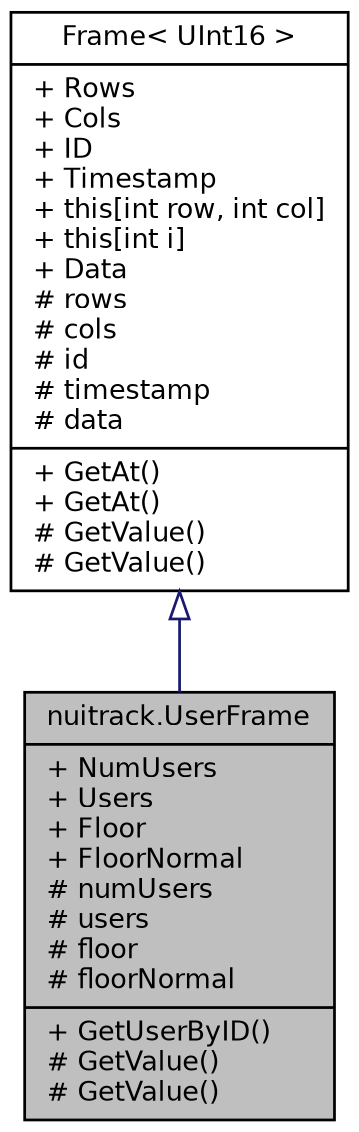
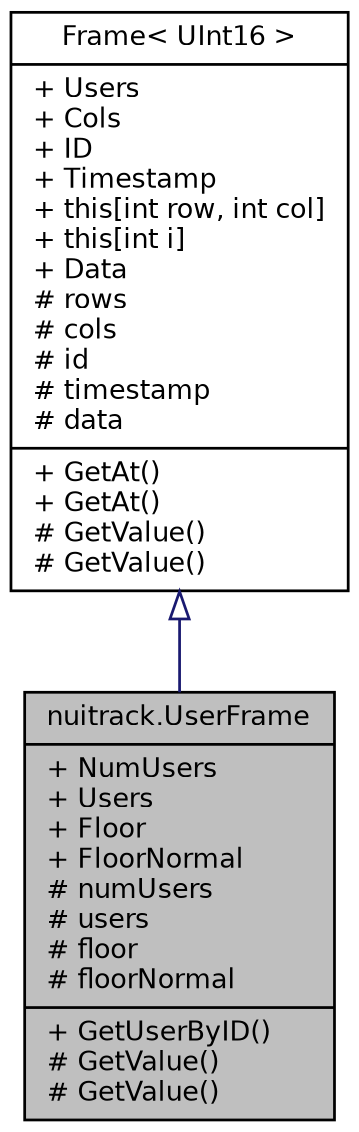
(85, 89) -> (88, 89)
